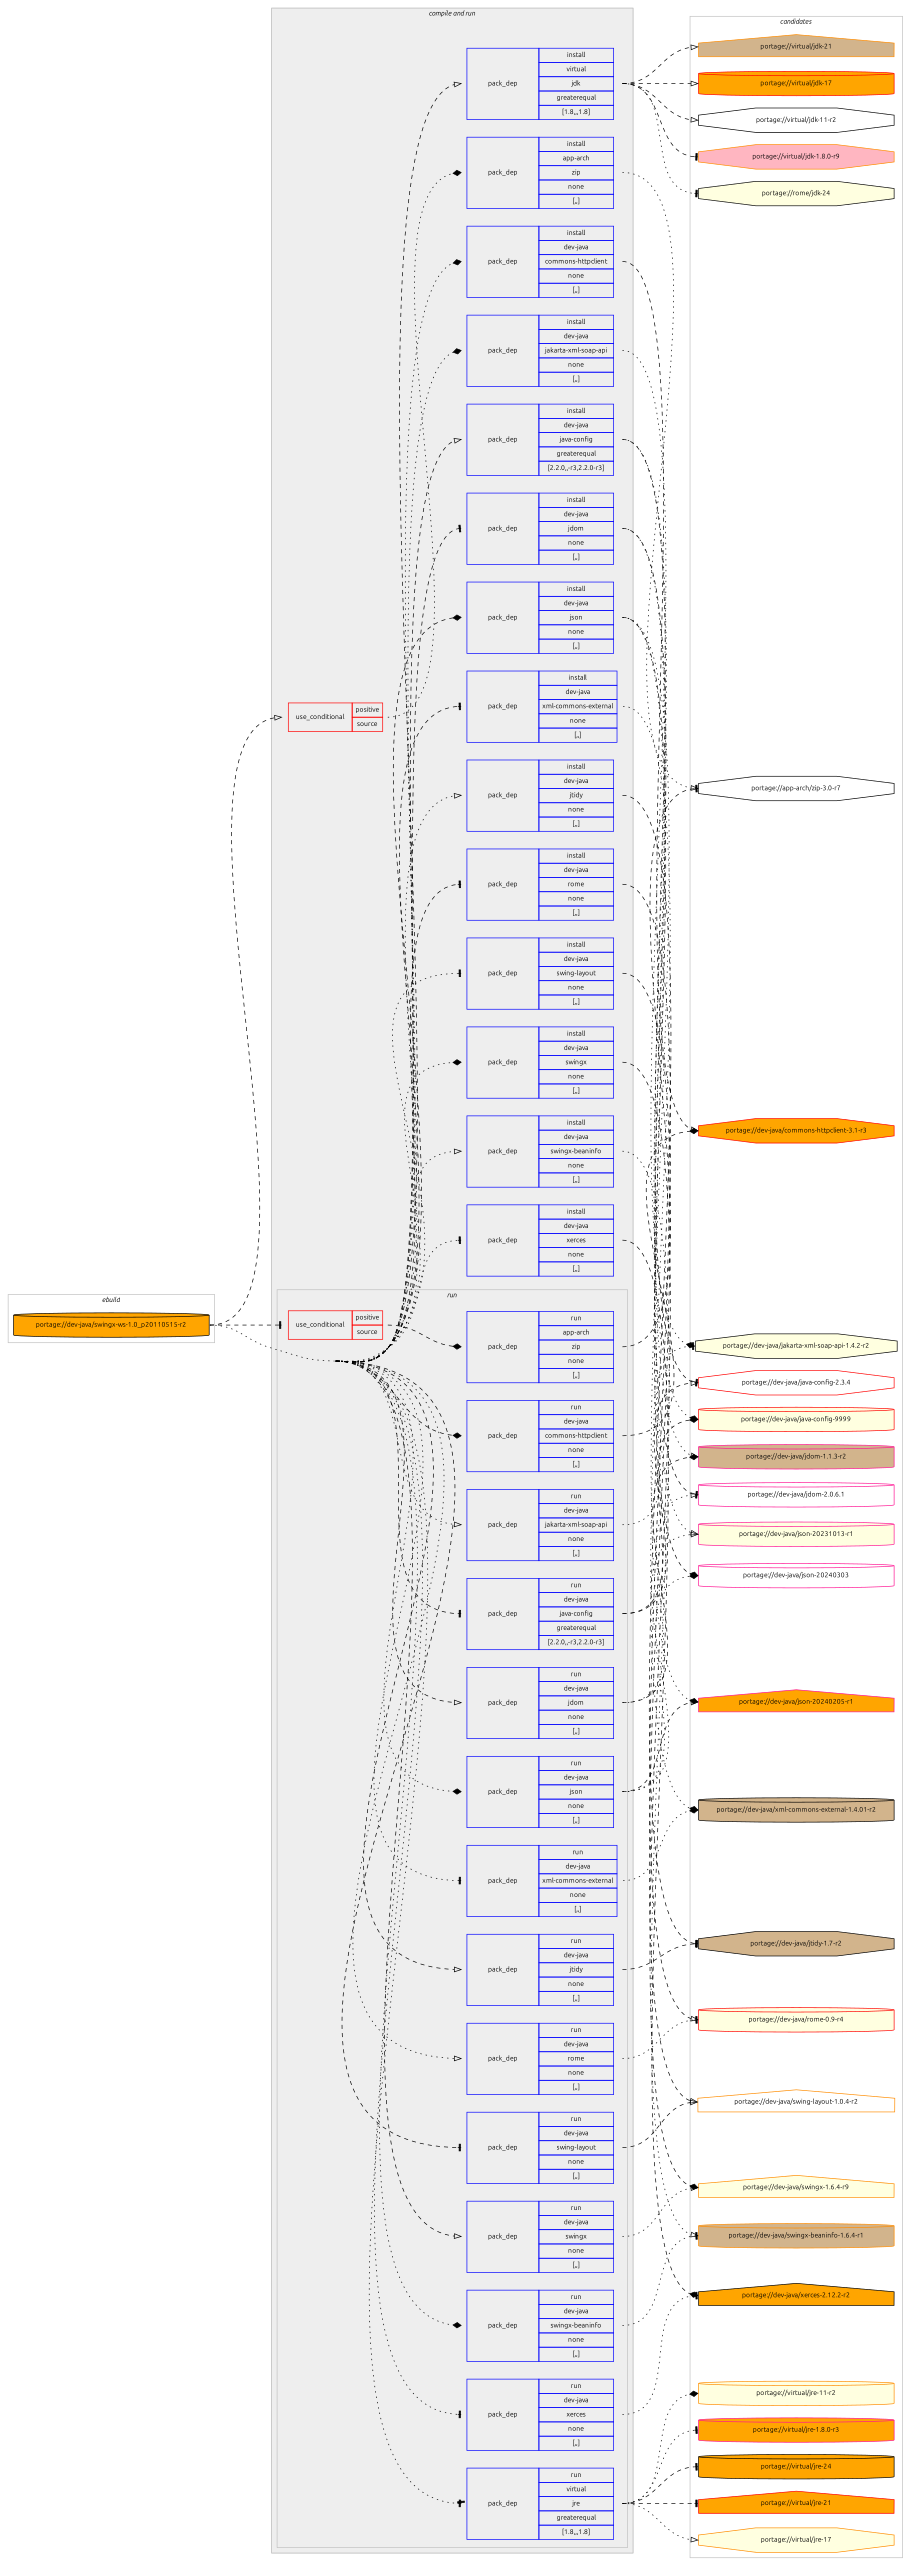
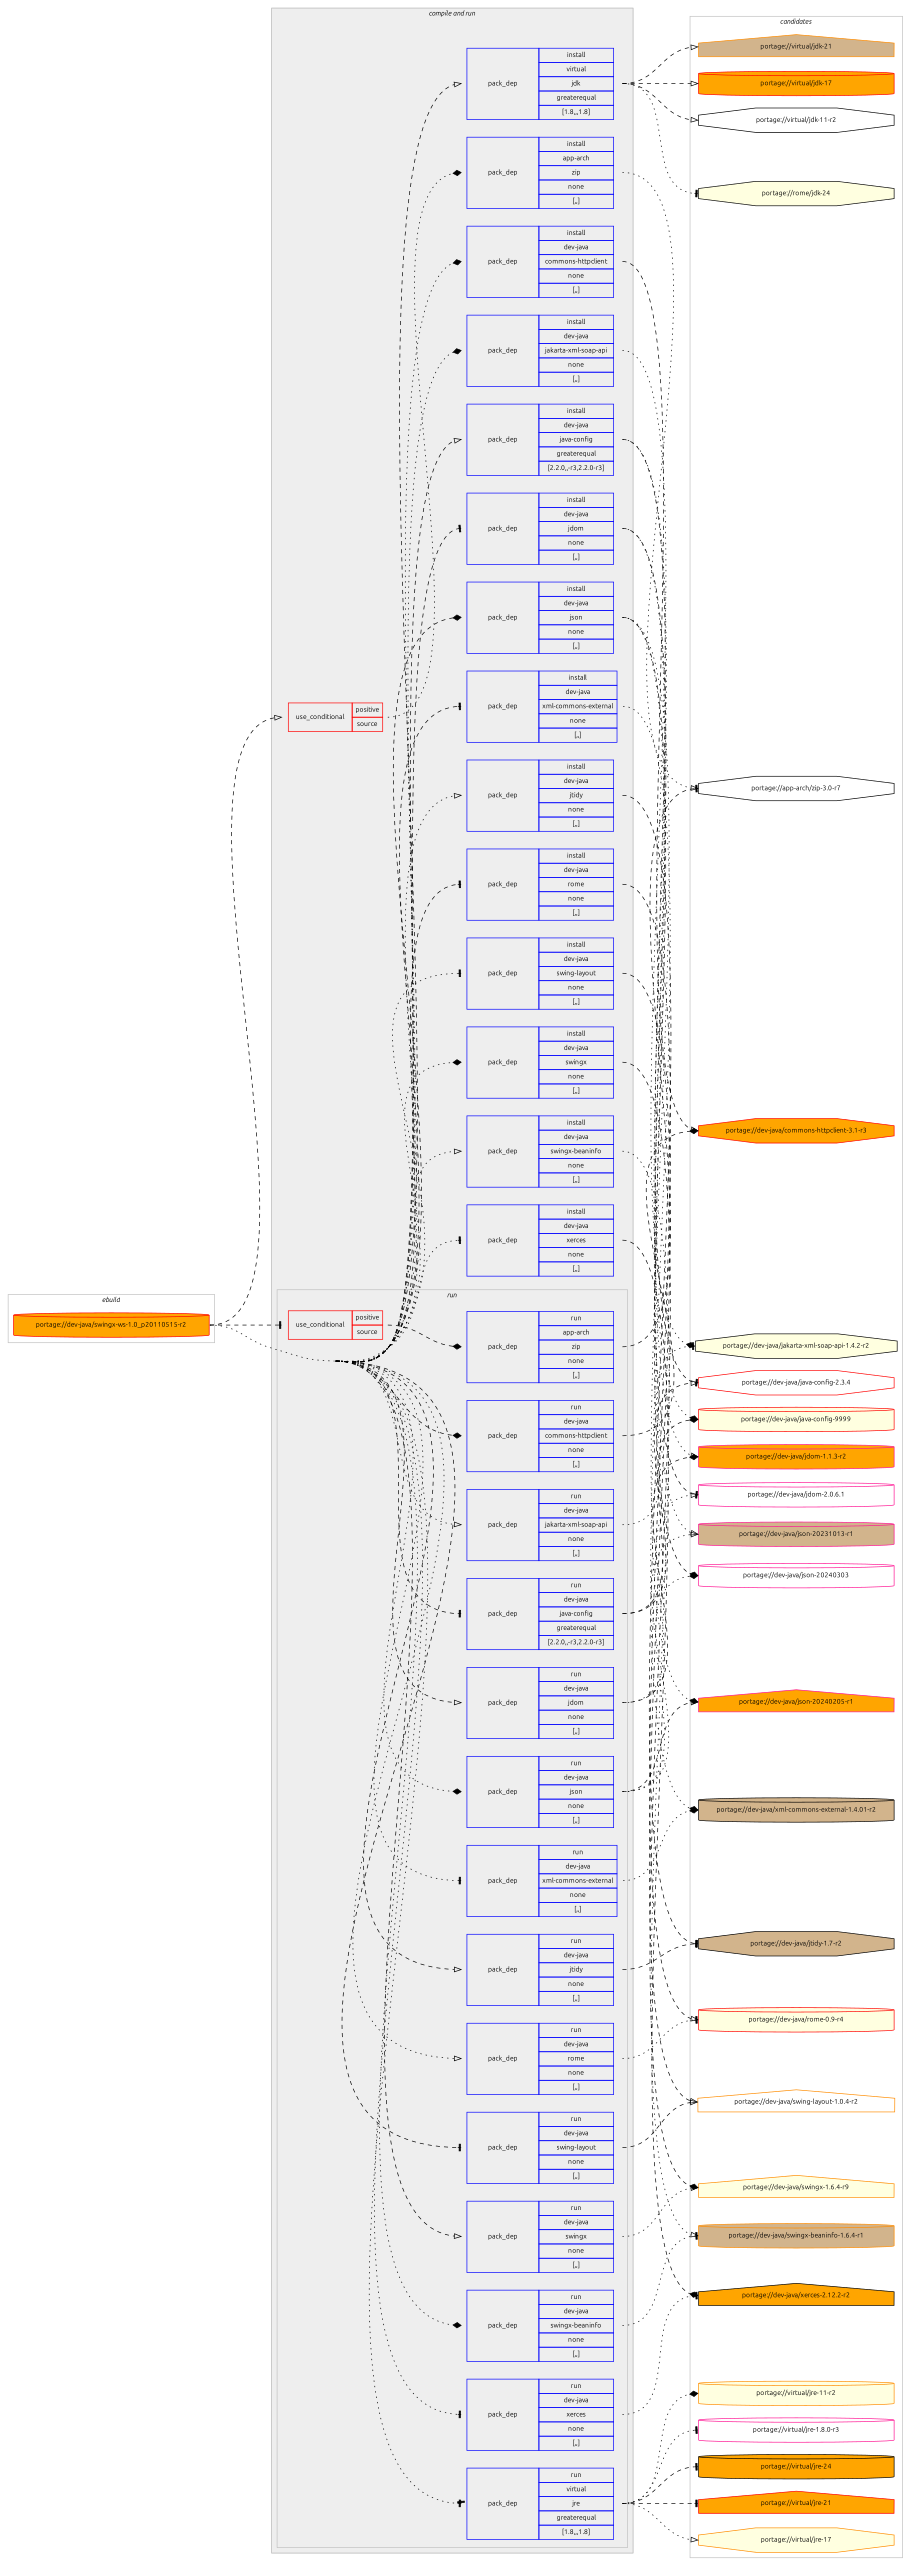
(796, 157) -> none
(111, 1325) -> (111, 1325)
(796, 1457) -> (796, 1457)
(796, 1534) -> (796, 1534)
(796, 2430) -> (796, 2430)
